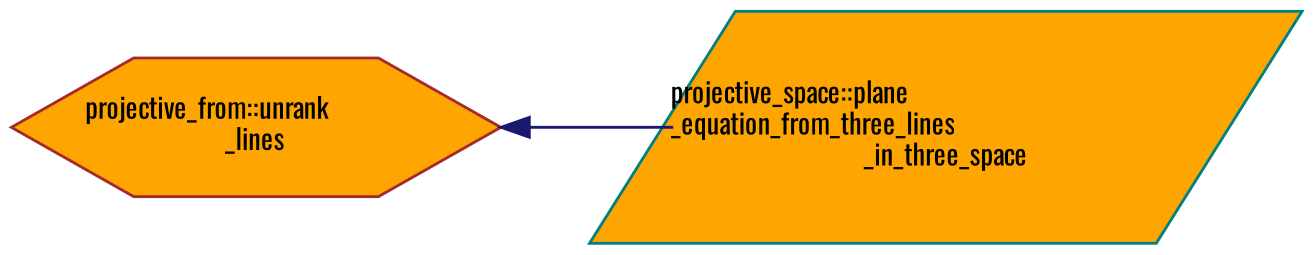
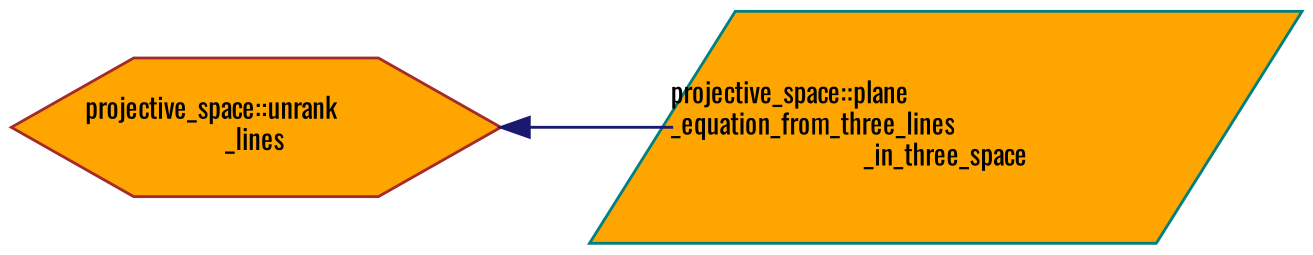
(256, 127) -> (256, 127)
